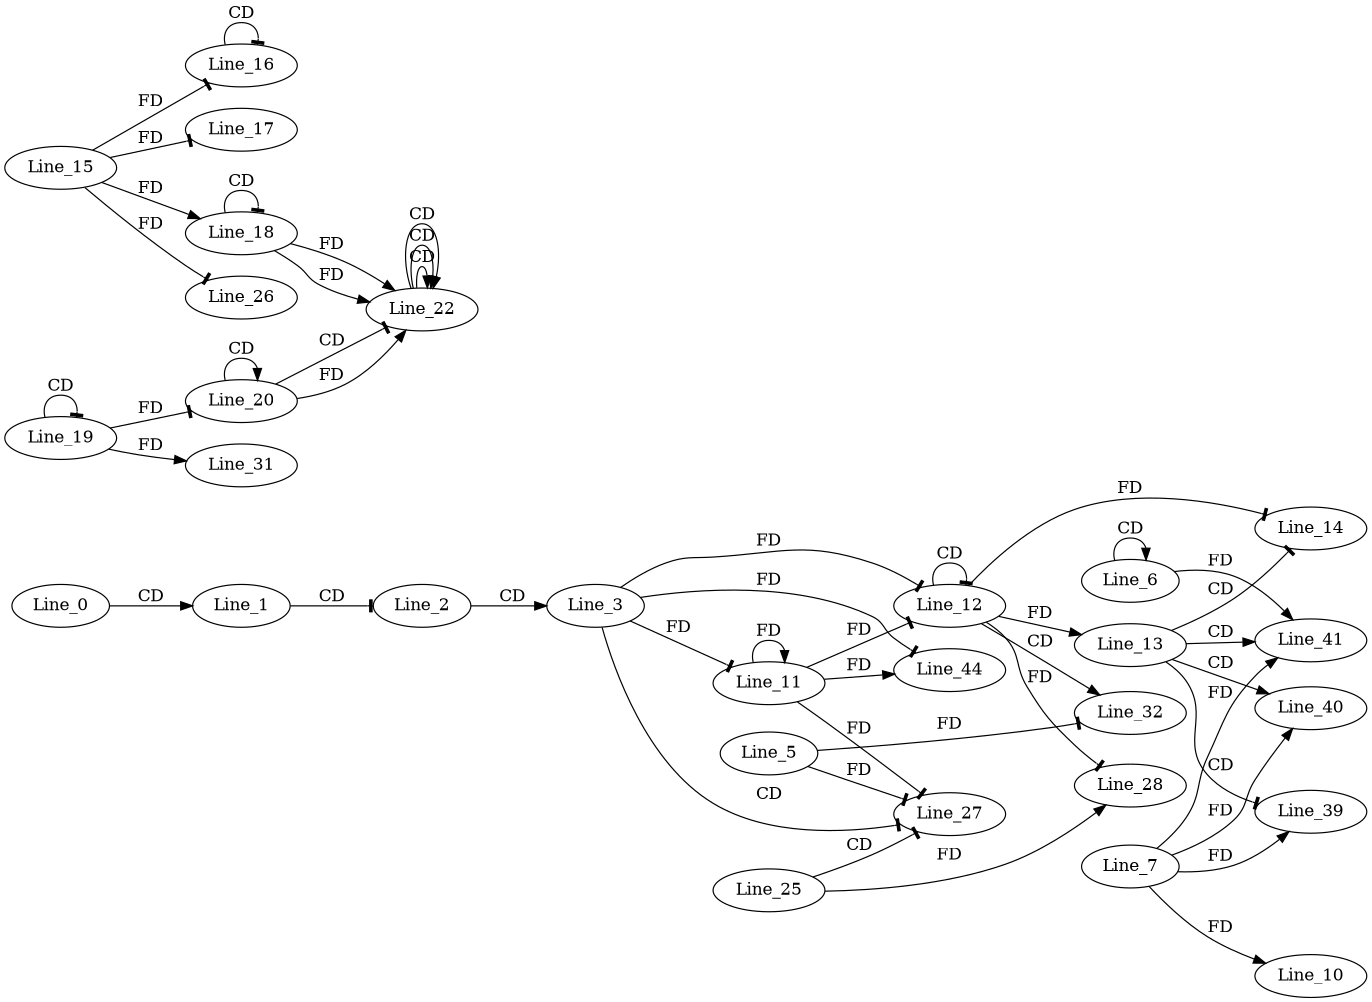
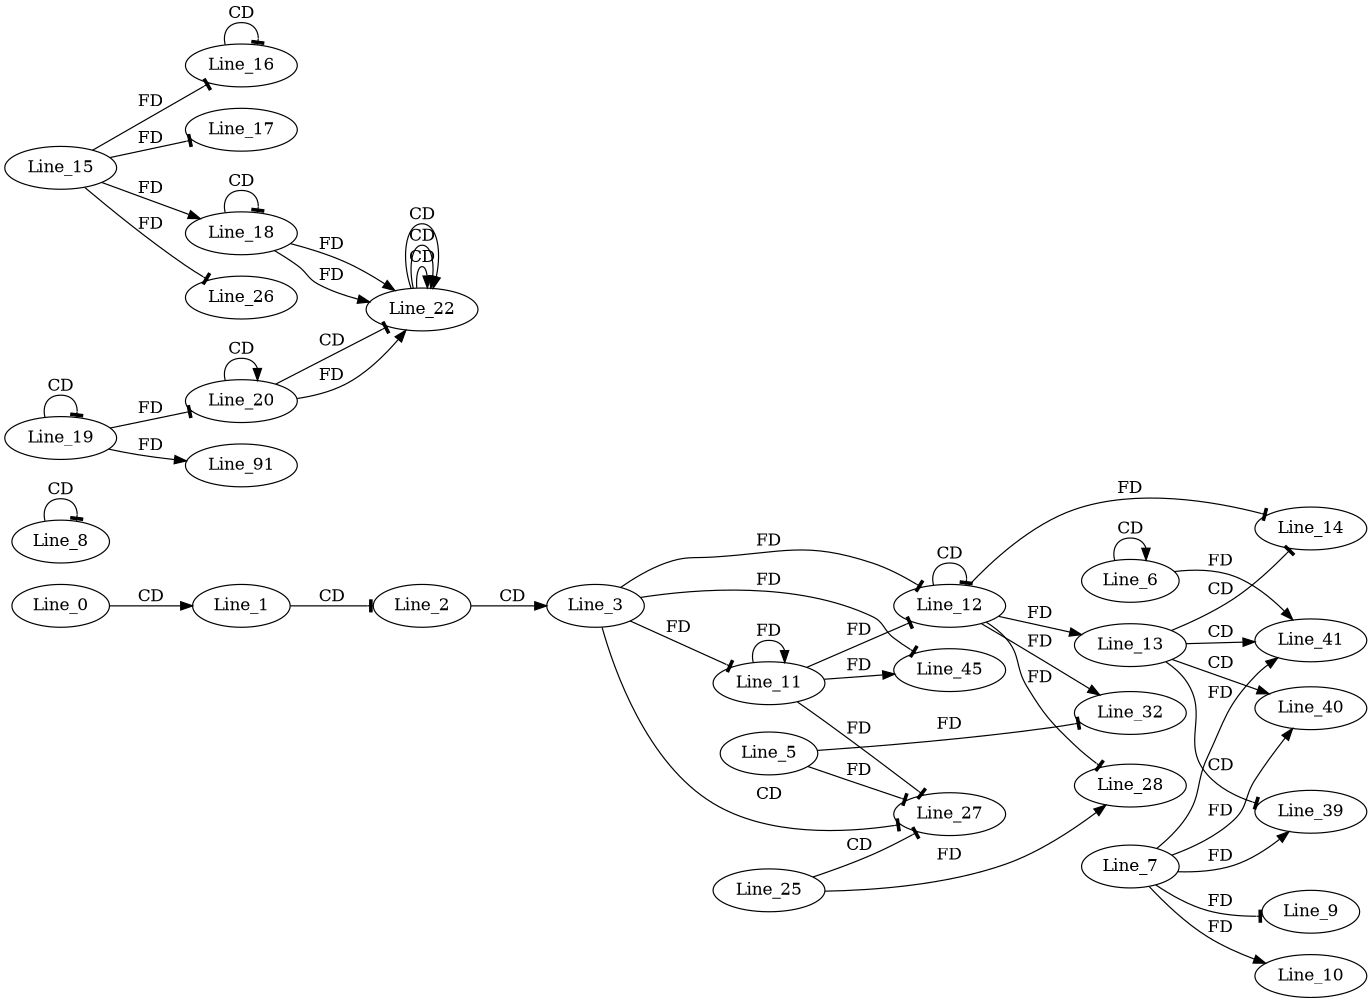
(241, 465) -> (241, 465)
none -> (61, 542)
(1040, 642) -> (1040, 642)
(950, 670) -> (950, 670)
none -> (1311, 912)
